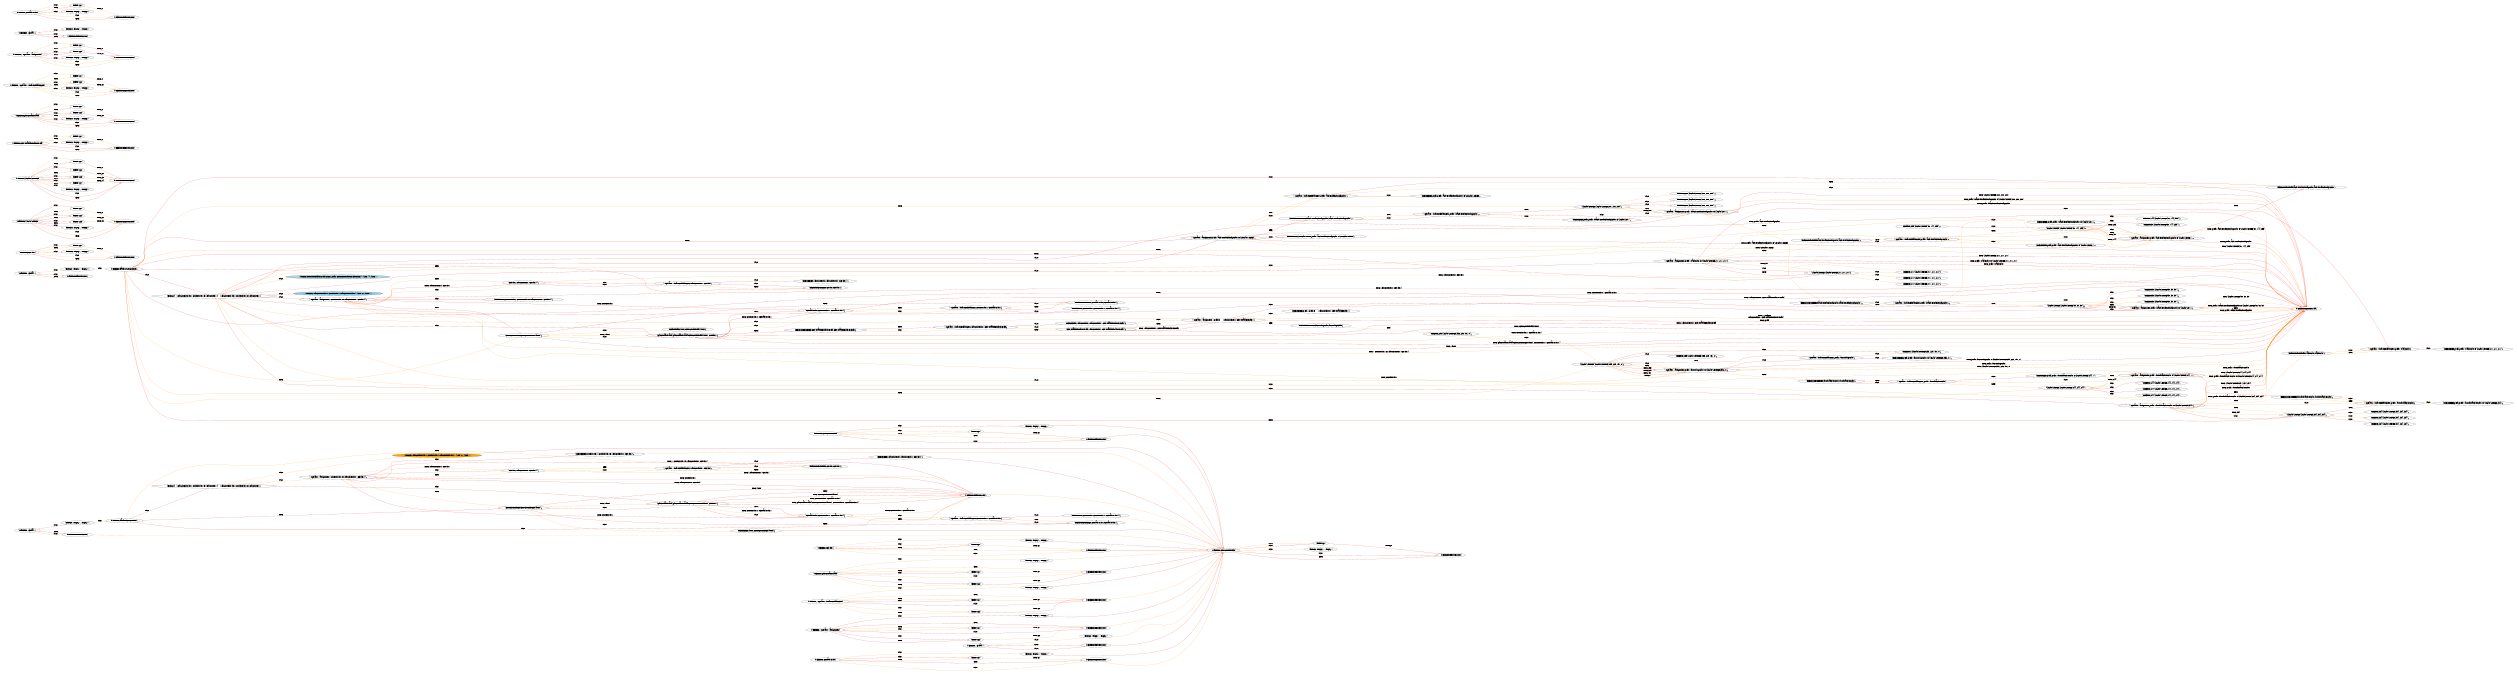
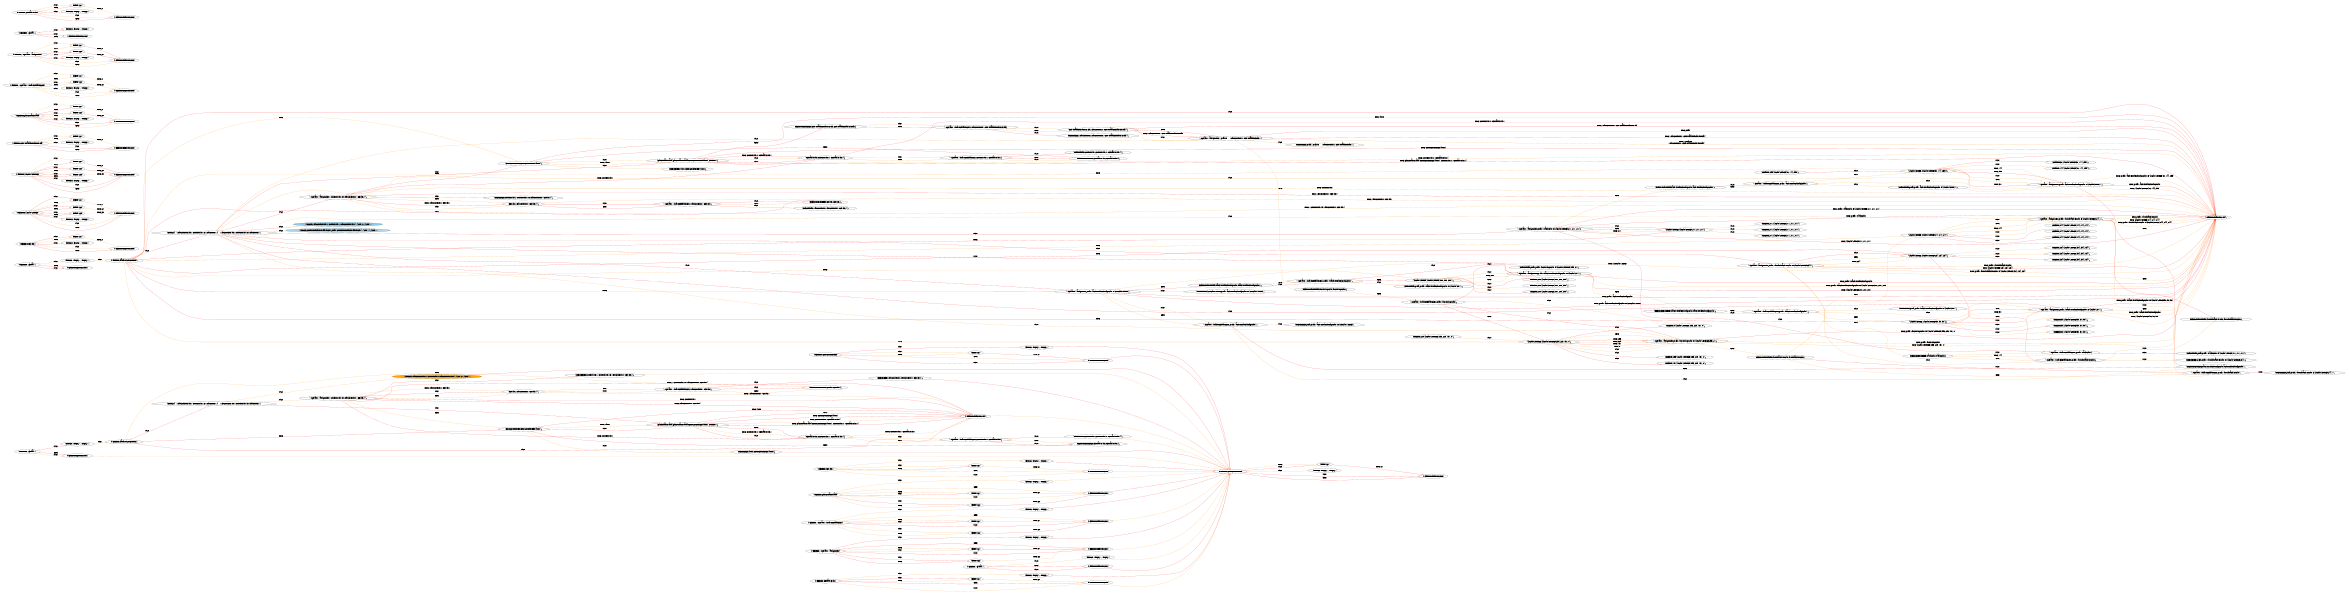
(77, 183) -> none
(1386, 330) -> (1378, 296)
(2351, 353) -> (1998, 355)
none -> (1685, 363)
(1989, 386) -> (1860, 302)
(2339, 401) -> (1991, 360)
